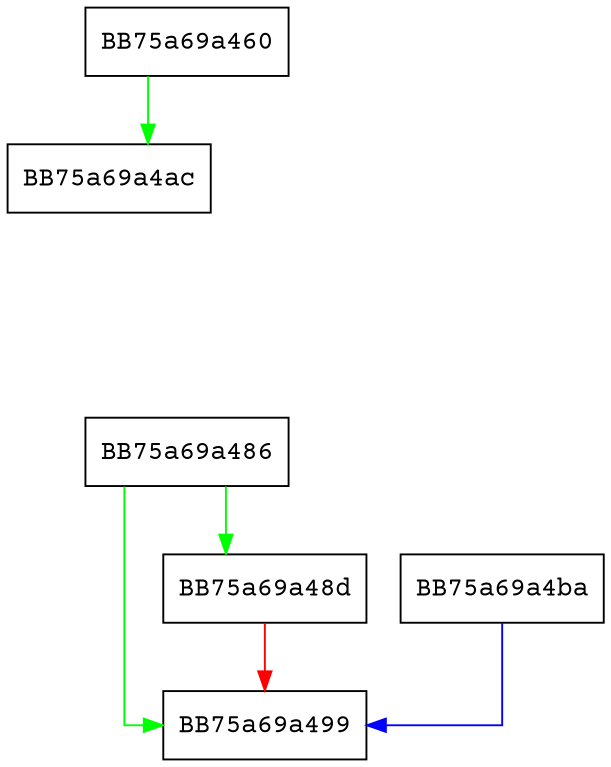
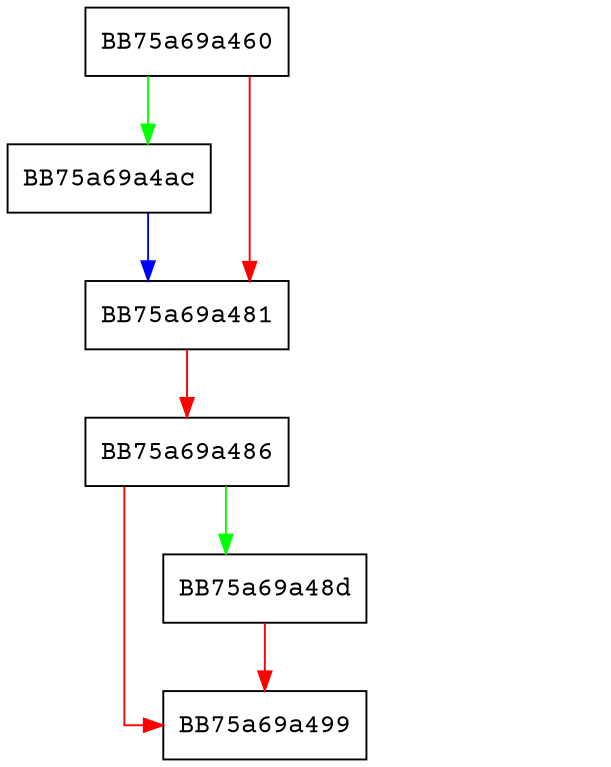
none -> (187, 315)
(502, 589) -> none
(124, 616) -> (124, 616)
